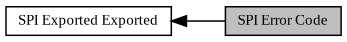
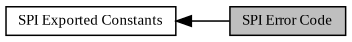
(89, 21) -> (91, 21)
